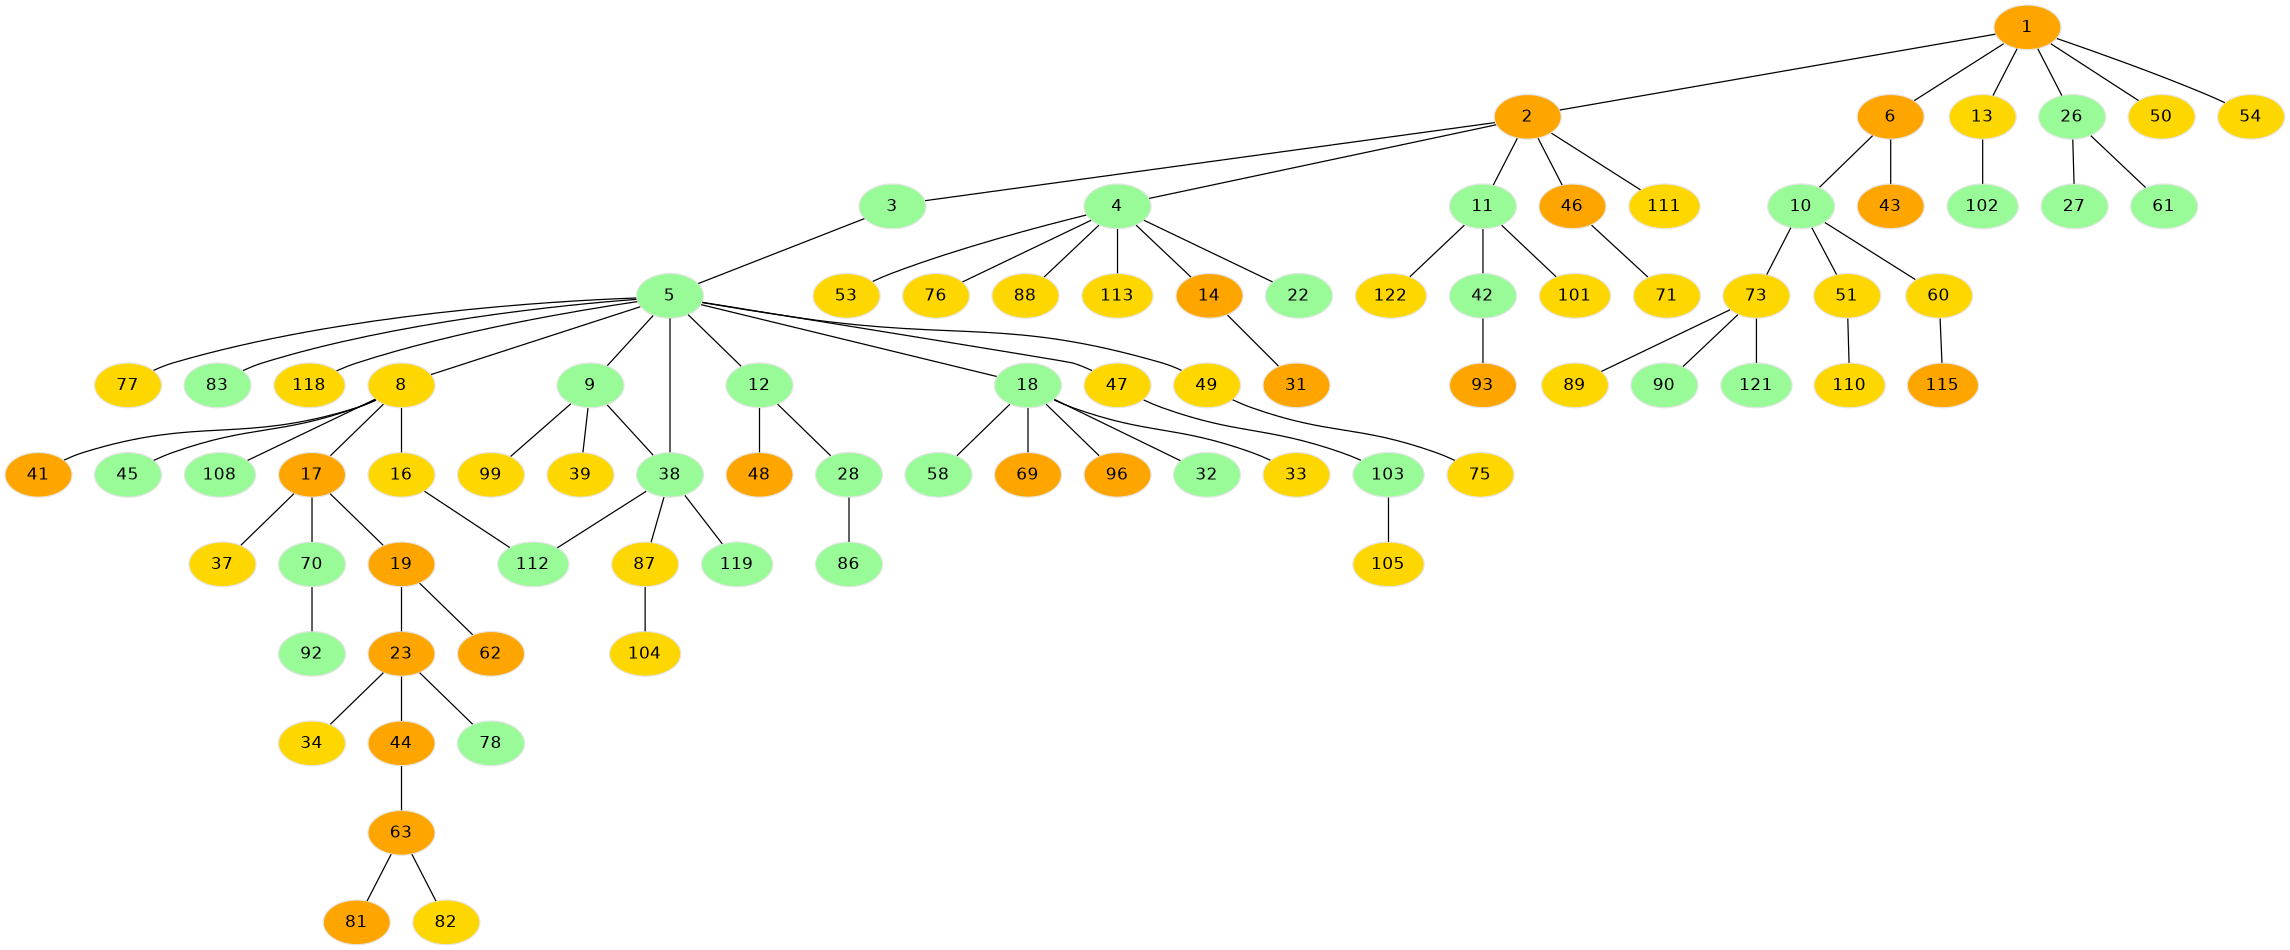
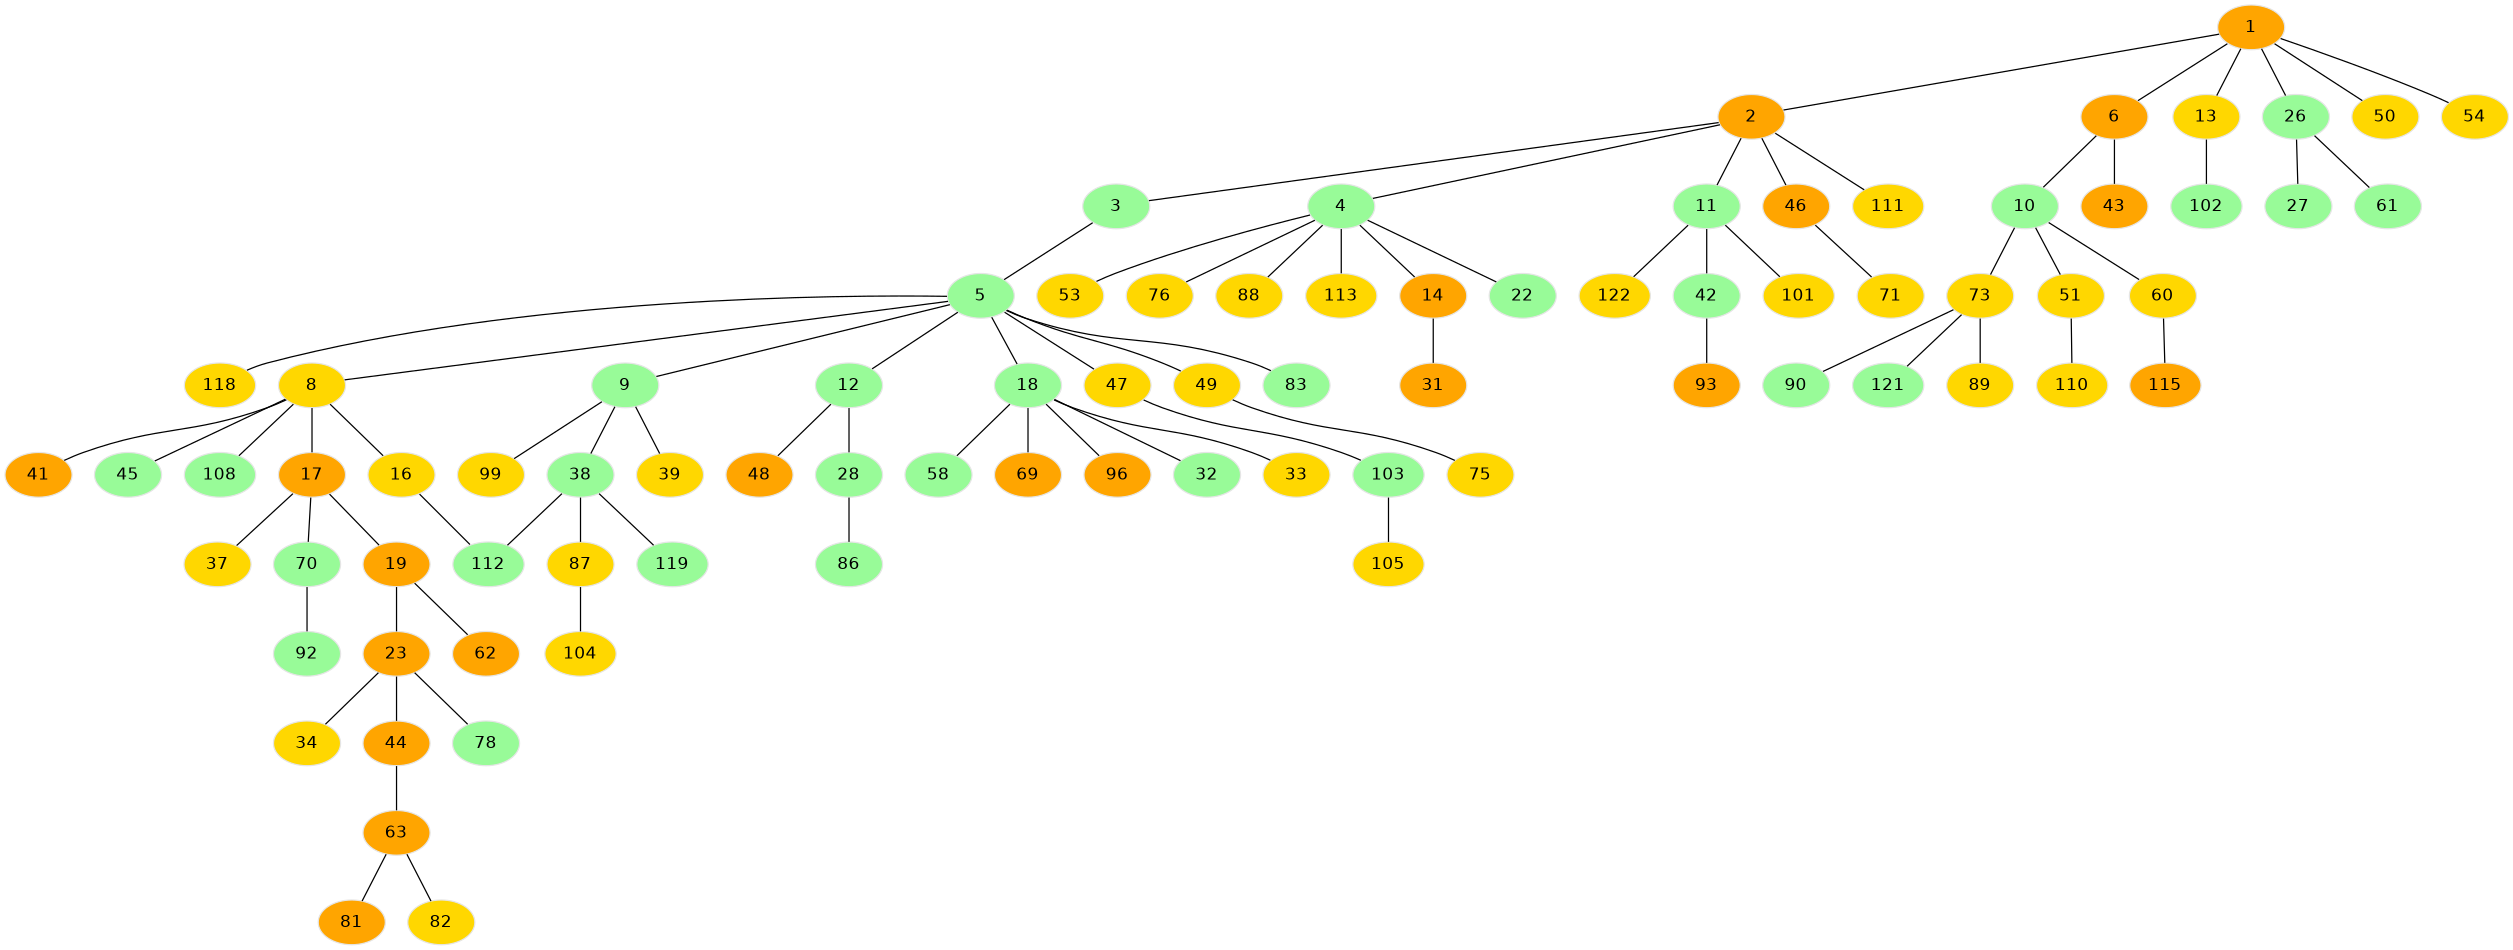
(128, 385) -> none
(670, 385) -> none
